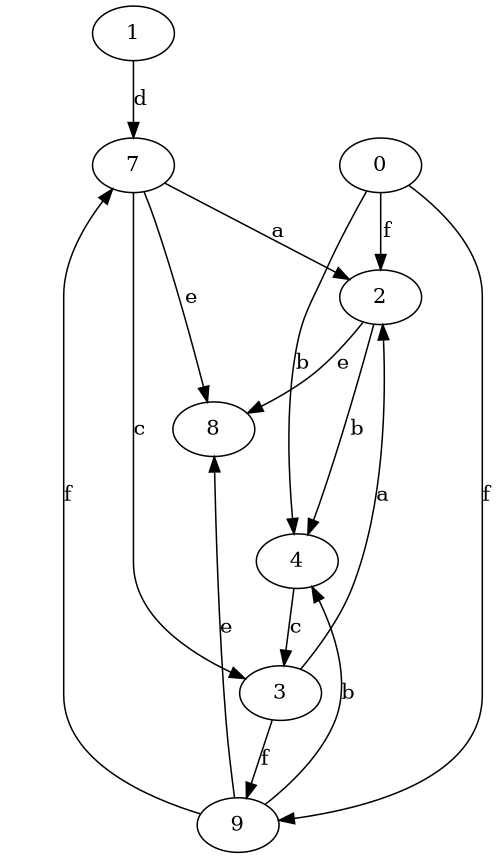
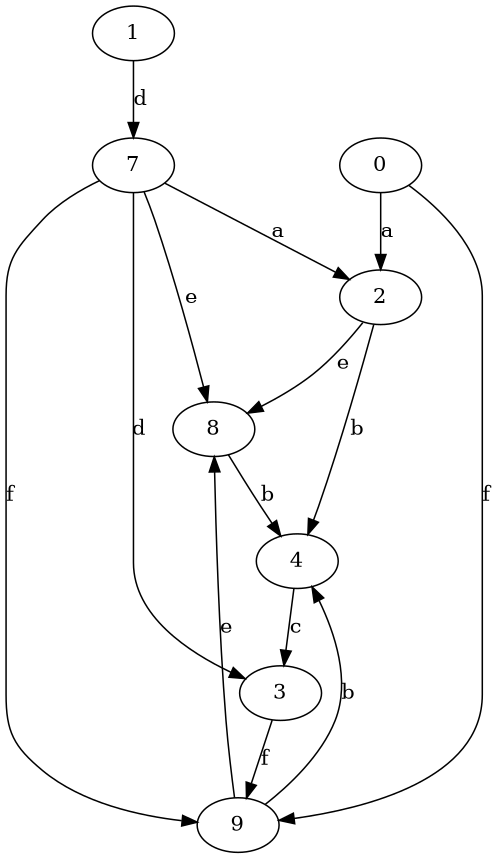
(388, 231) -> (388, 231)
(297, 347) -> (250, 489)
(140, 429) -> (140, 429)
(373, 513) -> none
(64, 540) -> (6, 536)
